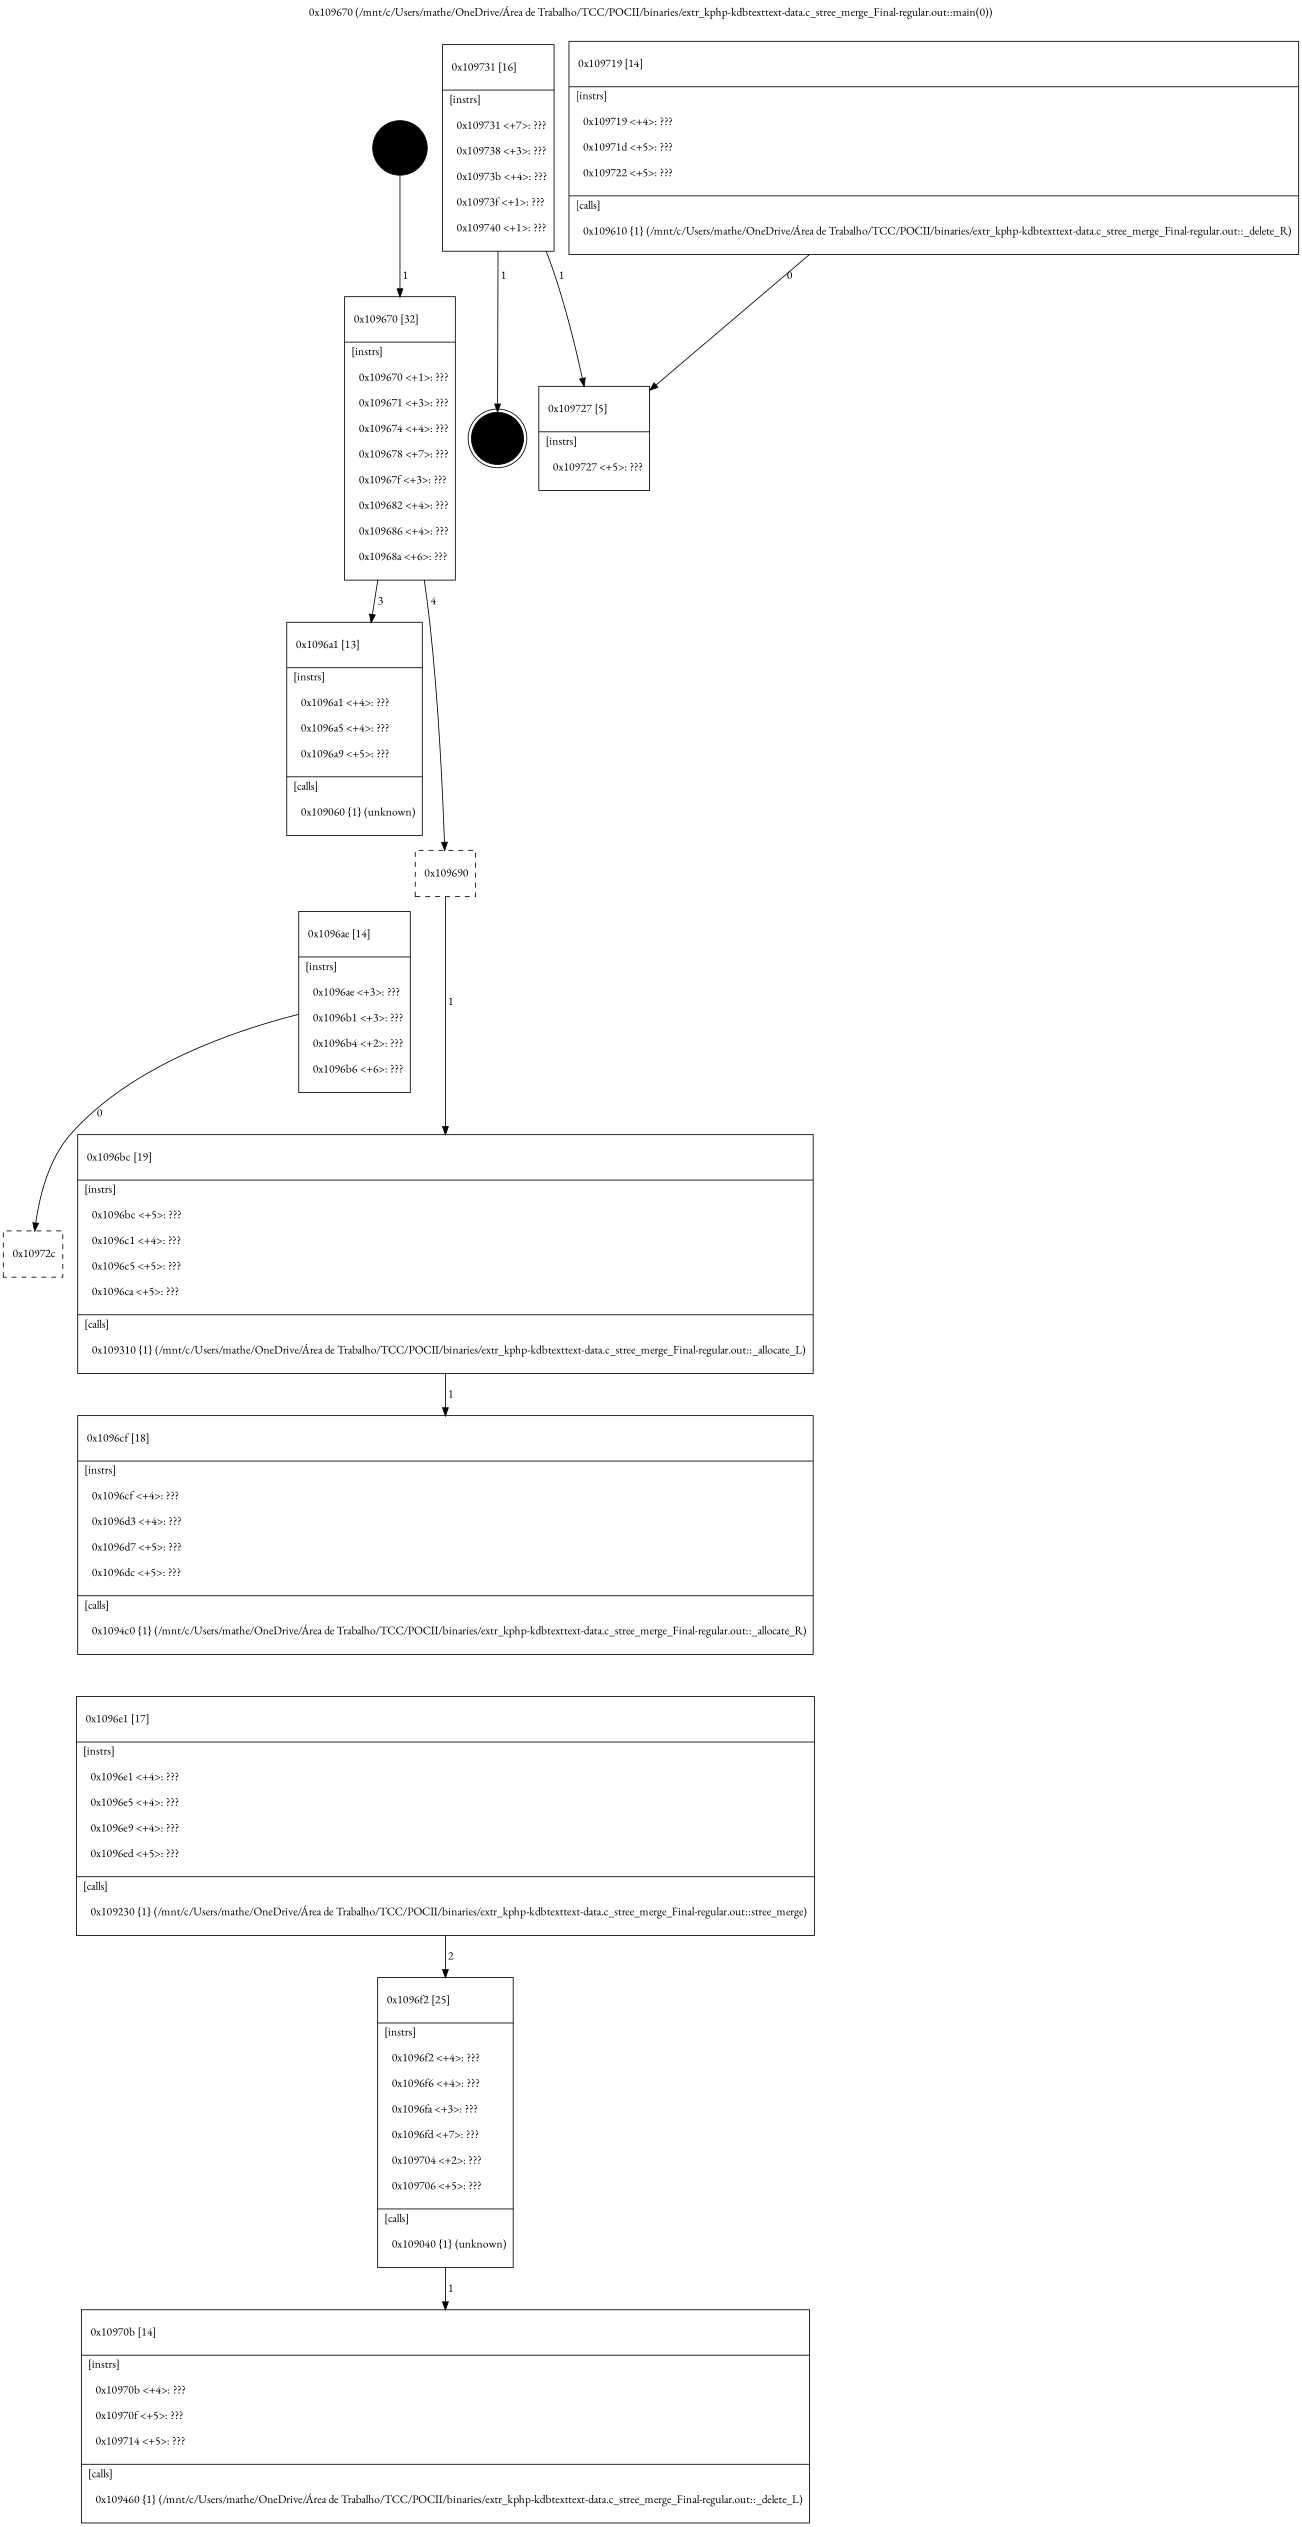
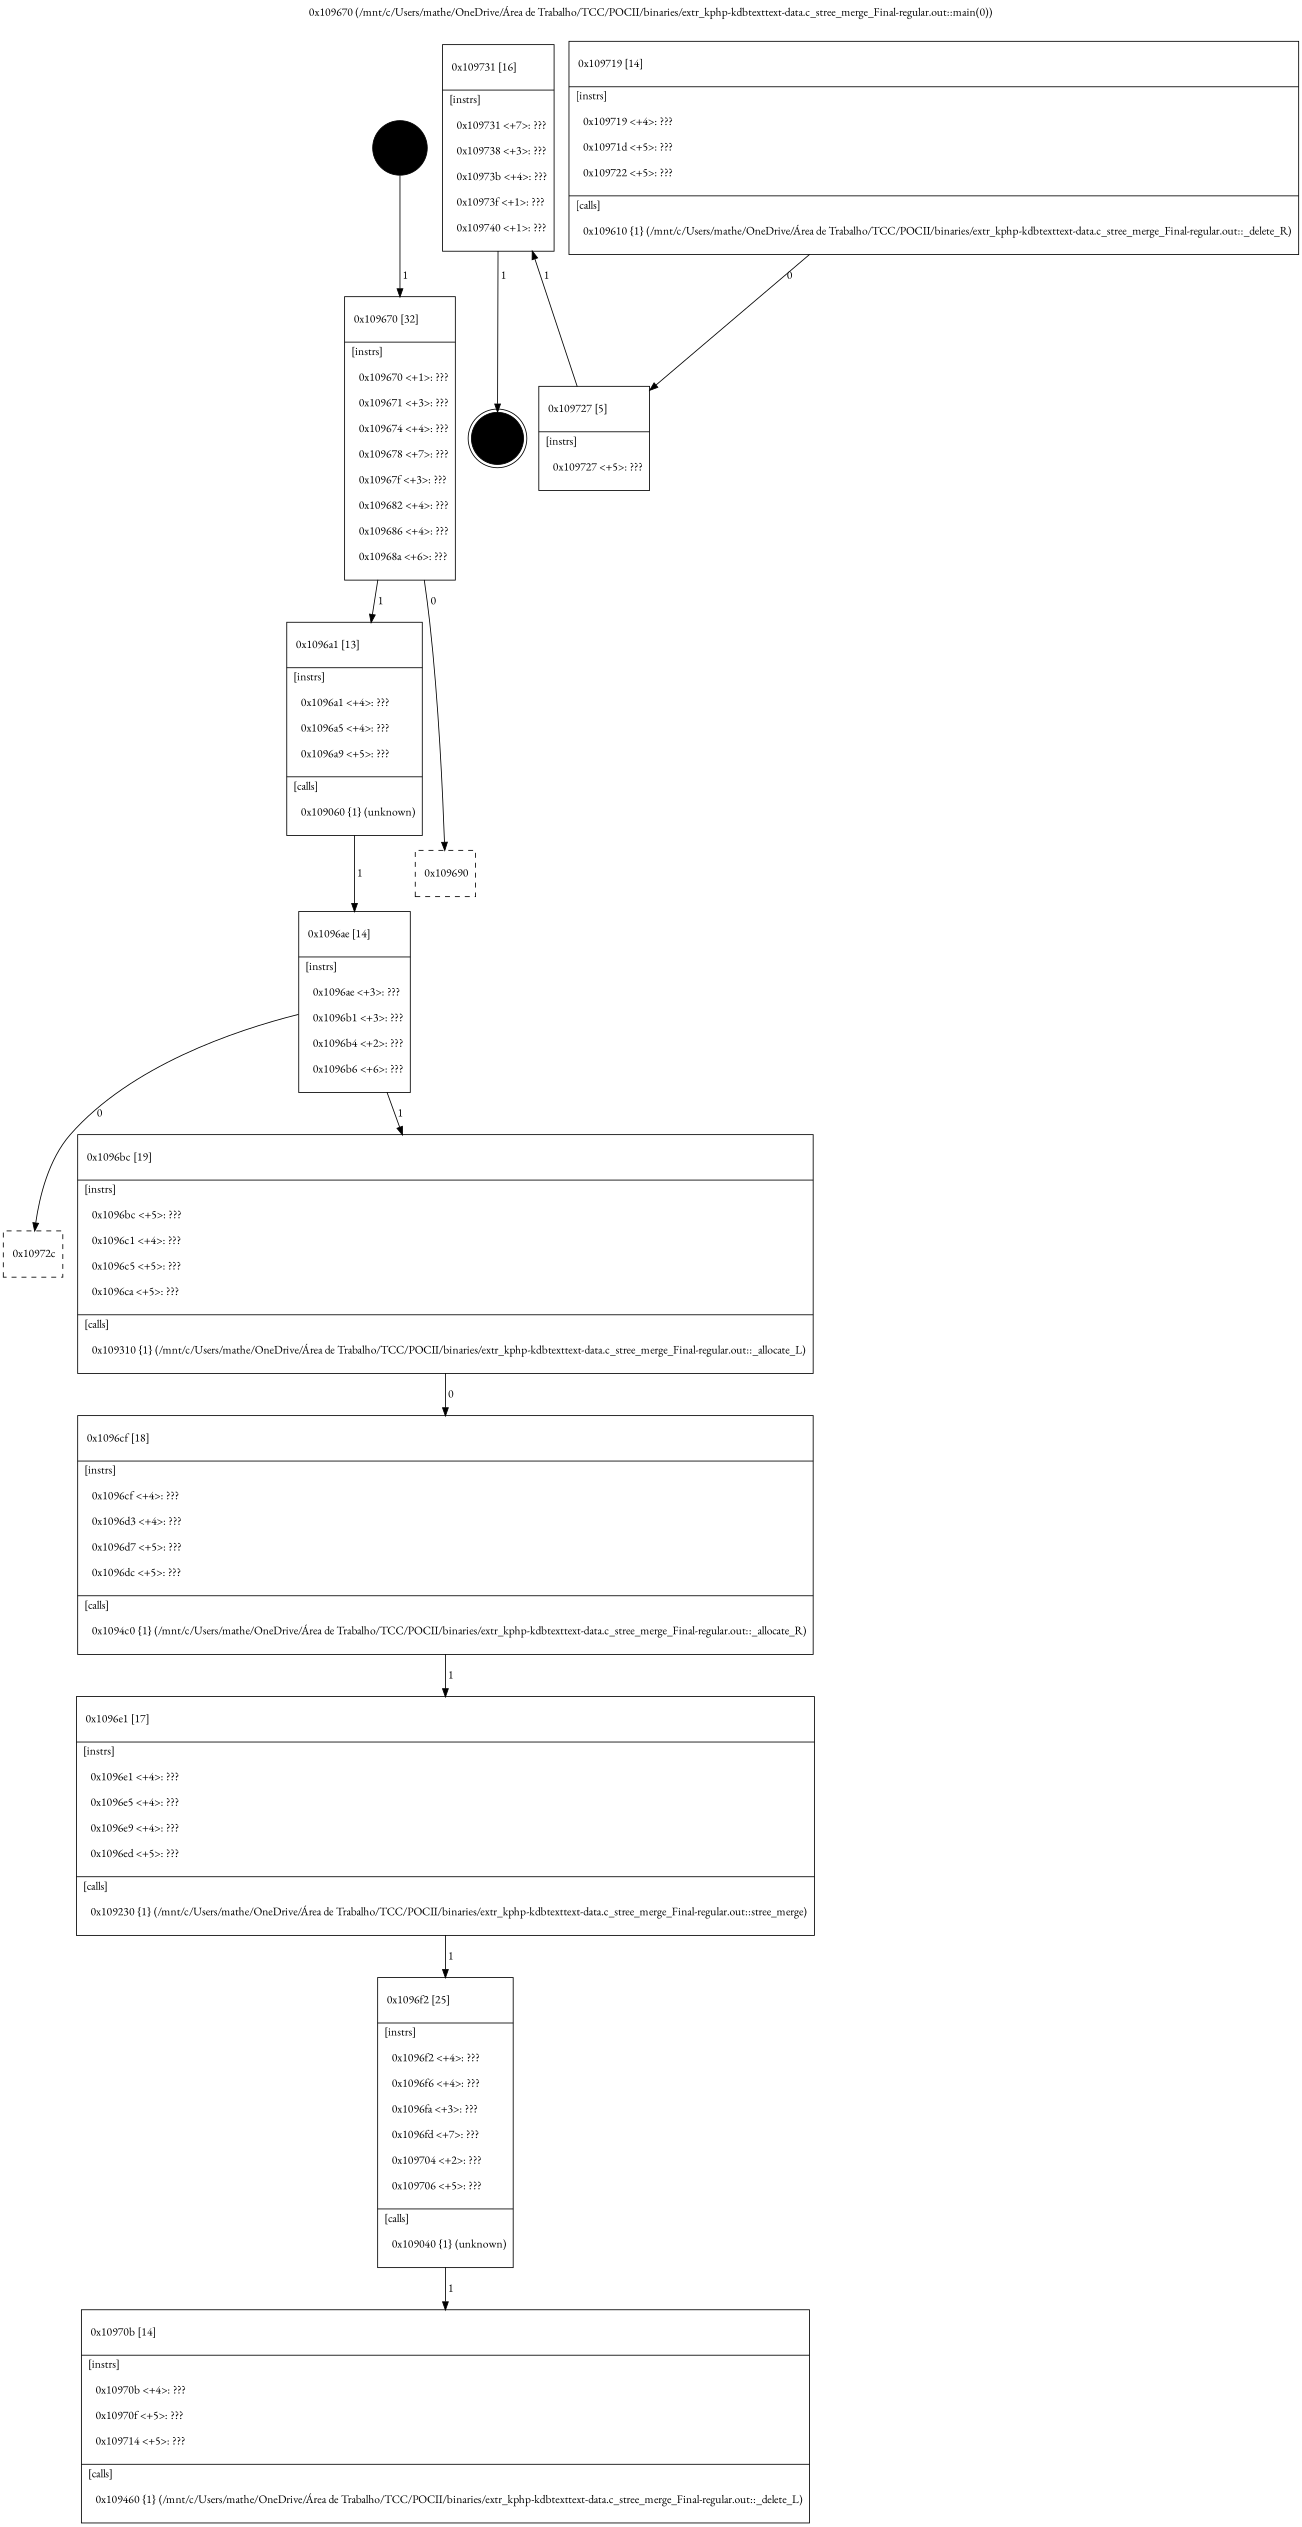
(567, 314) -> (556, 323)
(379, 601) -> (379, 601)
(432, 601) -> (432, 601)
none -> (355, 869)
(445, 1011) -> (393, 1110)
(450, 1395) -> (450, 1395)
none -> (445, 1671)
(450, 1956) -> (450, 1956)
